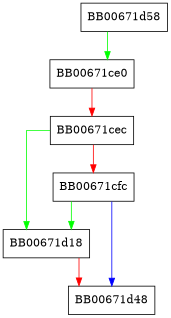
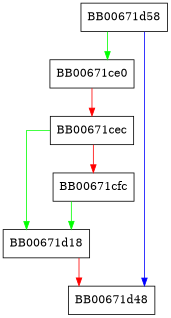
(112, 240) -> (144, 155)
